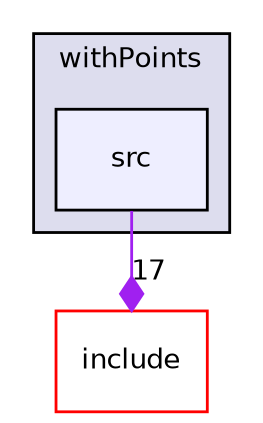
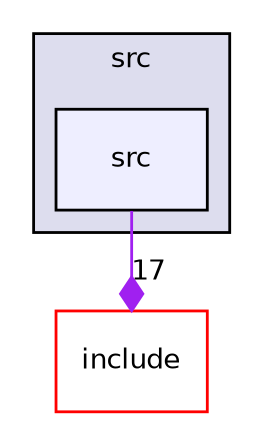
(132, 60) -> (132, 60)
